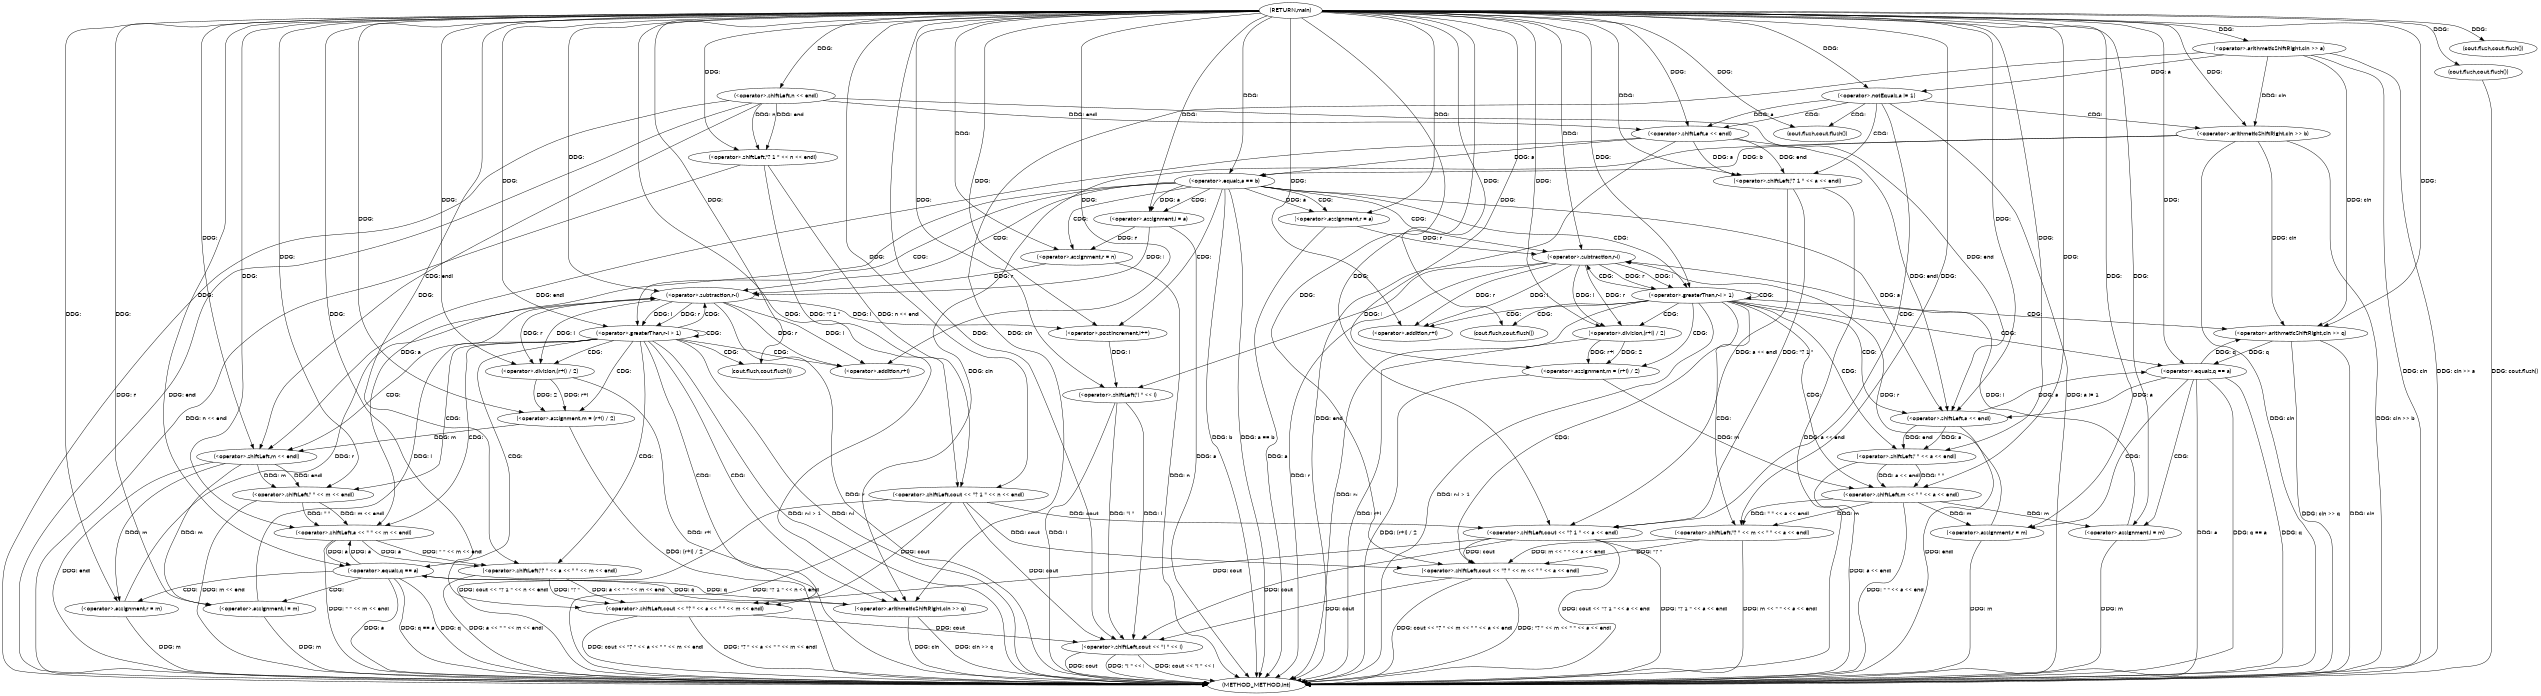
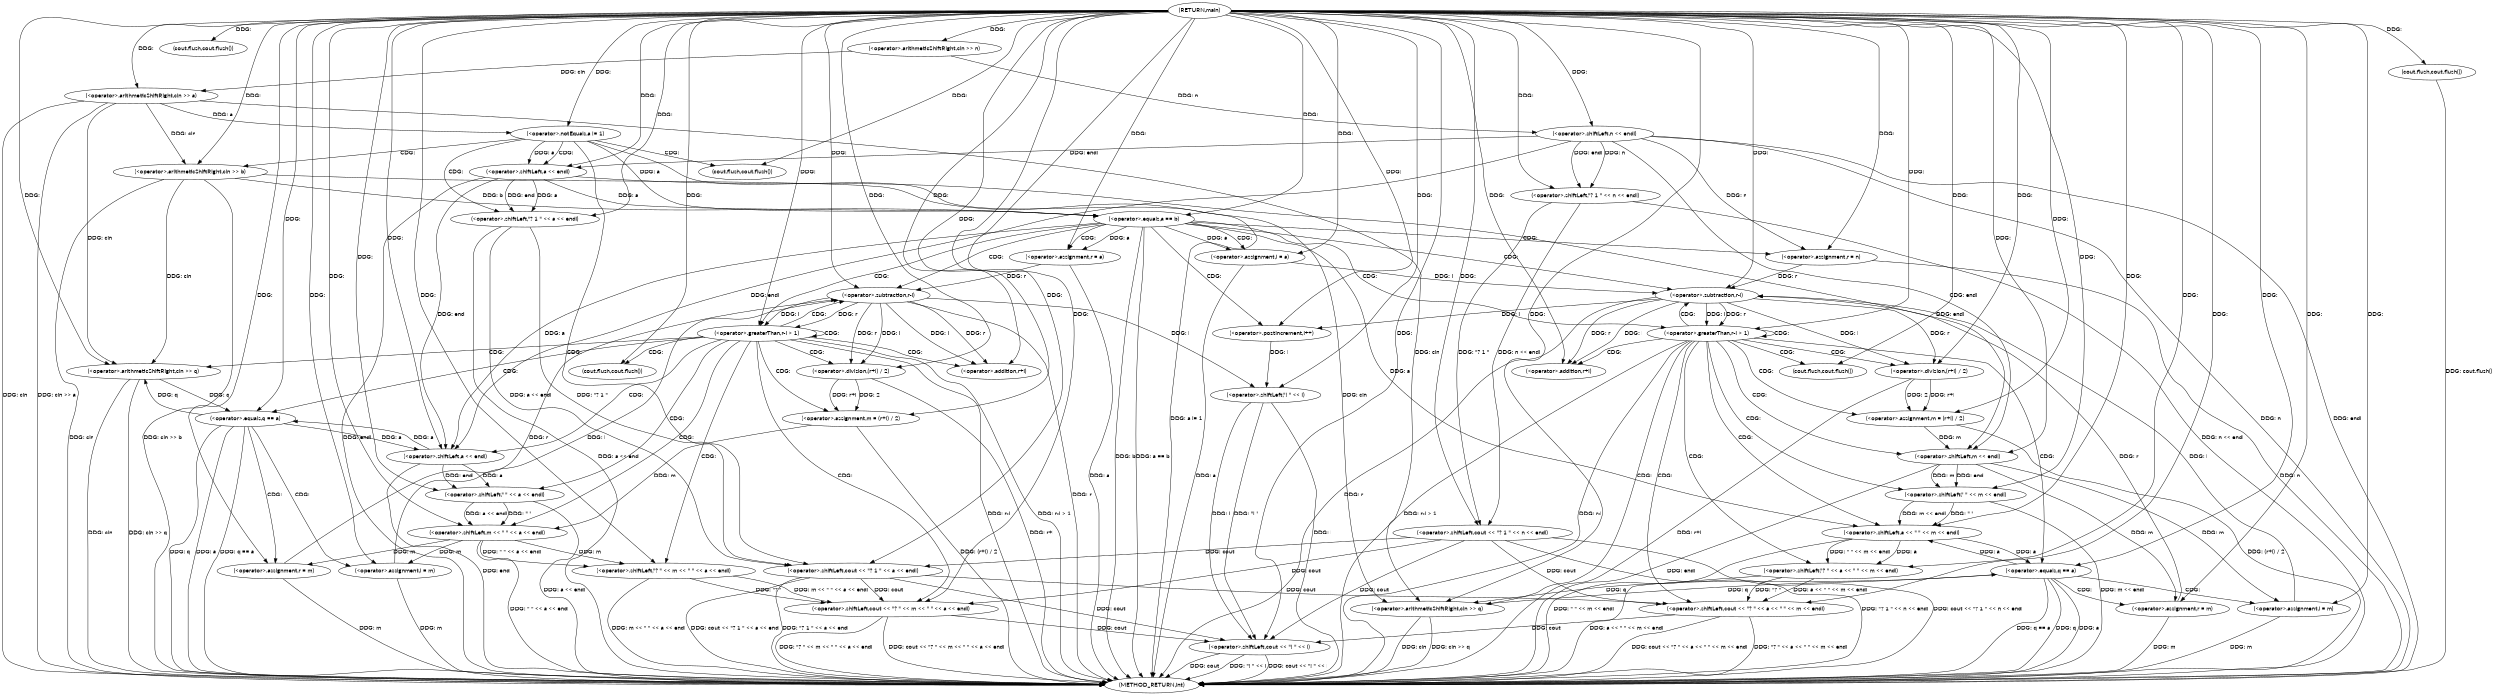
none -> (924, 49)
none -> (830, 211)
(1115, 237) -> (1718, 196)
(1256, 685) -> (1152, 685)
